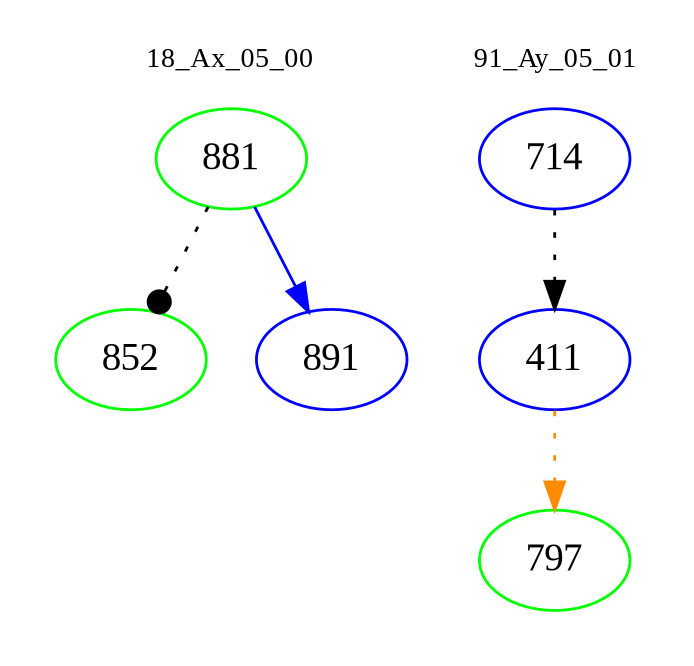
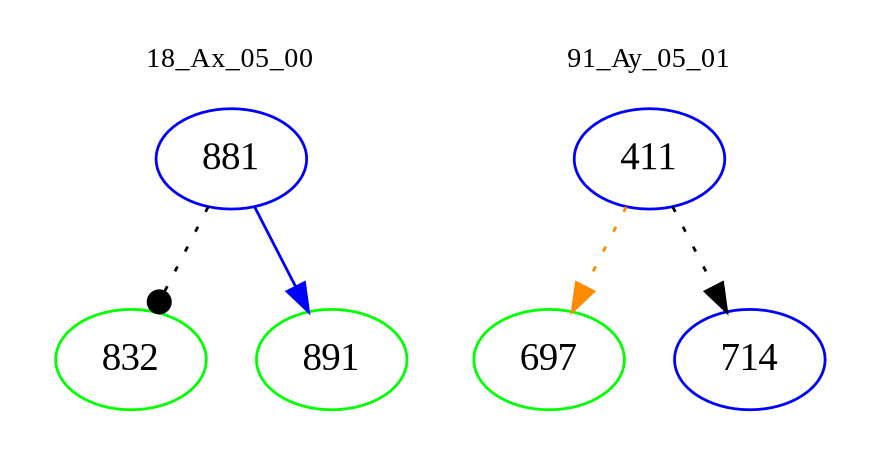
(231, 159) -> (231, 159)
(555, 246) -> (693, 247)
(131, 360) -> (131, 360)
(332, 360) -> (332, 360)
(555, 560) -> (549, 360)
